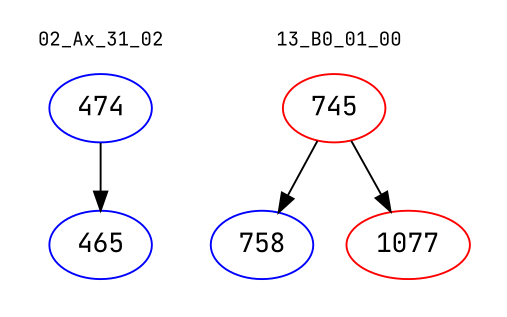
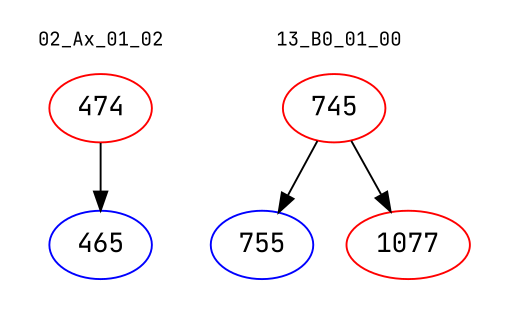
(102, 41) -> (102, 41)
(101, 108) -> (101, 108)
(262, 245) -> (262, 245)
